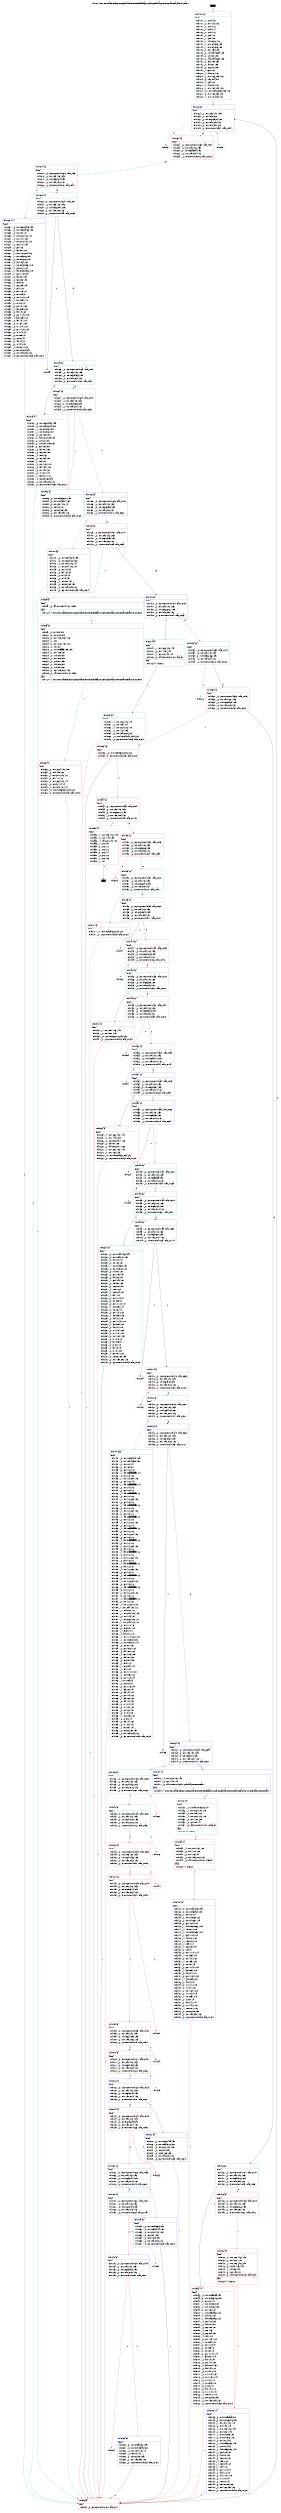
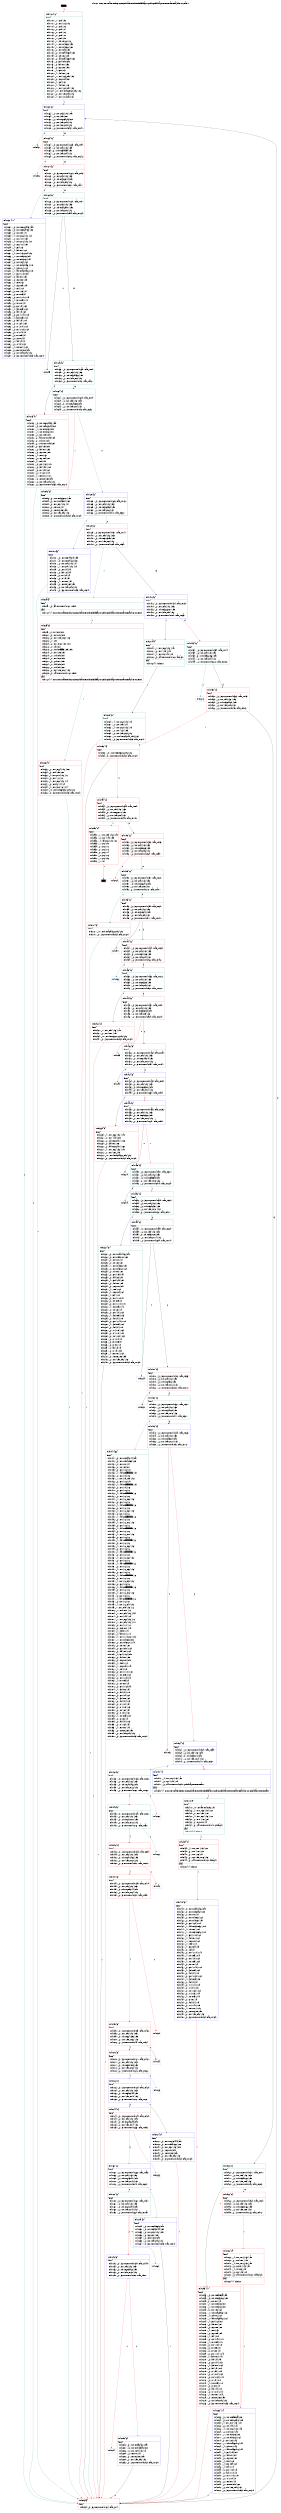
(217, 138) -> (41, 165)
